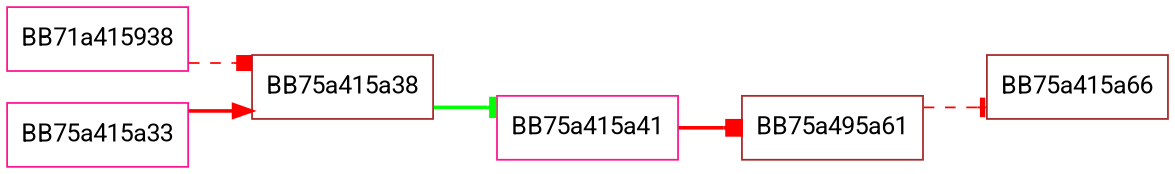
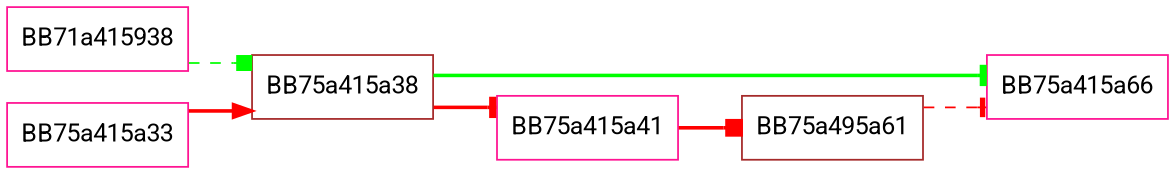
(211, 63) -> (211, 63)
none -> (706, 75)
(1077, 87) -> (1077, 87)
(461, 107) -> (461, 107)
